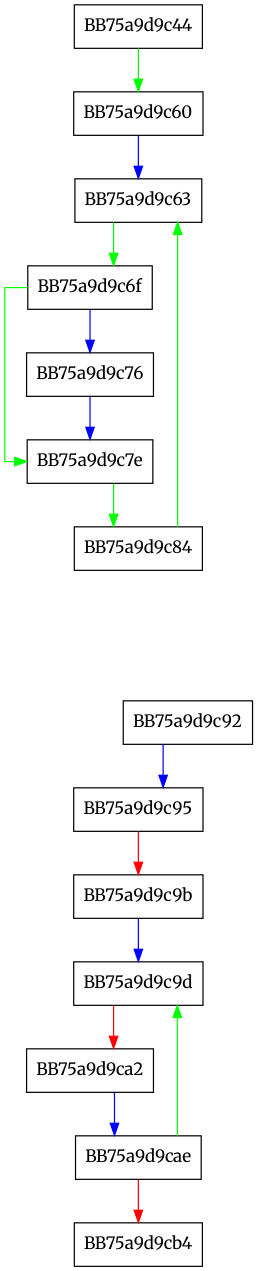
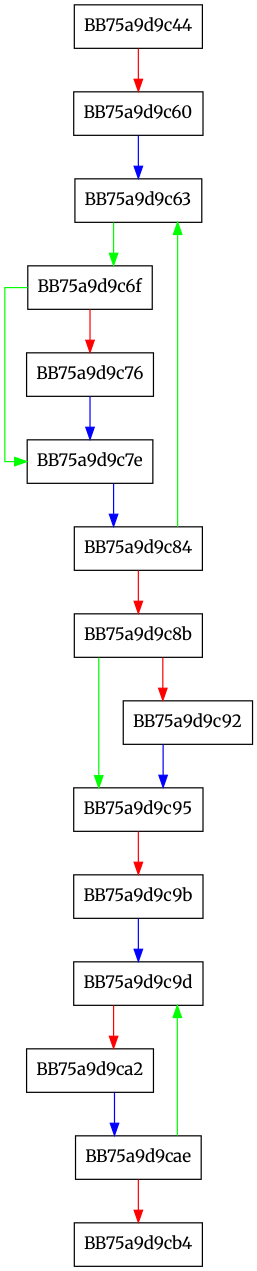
(138, 64) -> (138, 64)
(90, 325) -> (90, 325)
(114, 499) -> (114, 499)
none -> (138, 636)
